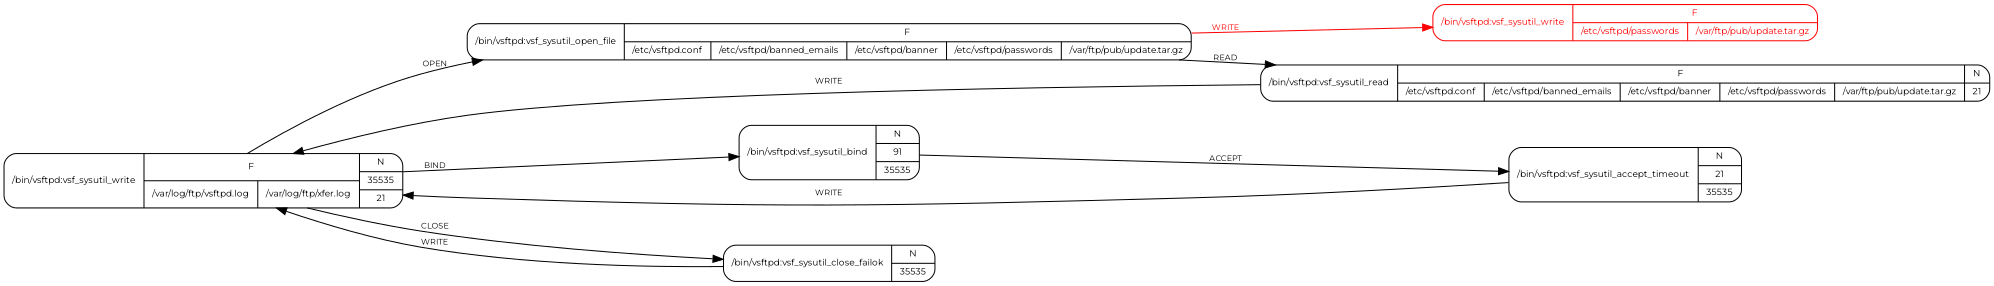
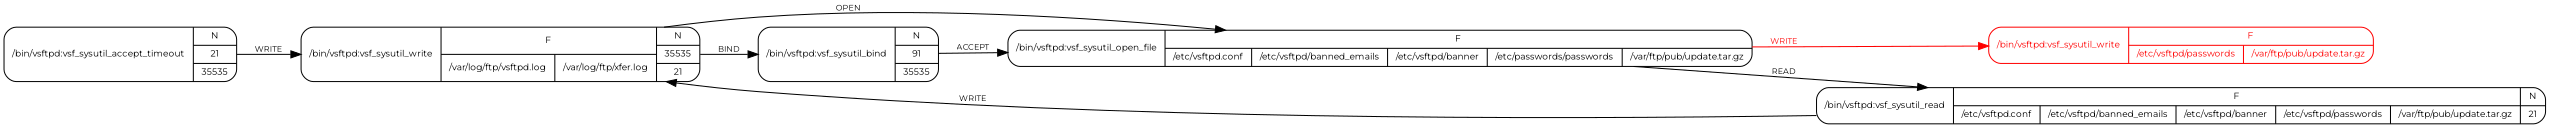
(1004, 50) -> (1555, 57)
(1209, 163) -> (968, 53)
(829, 263) -> none
